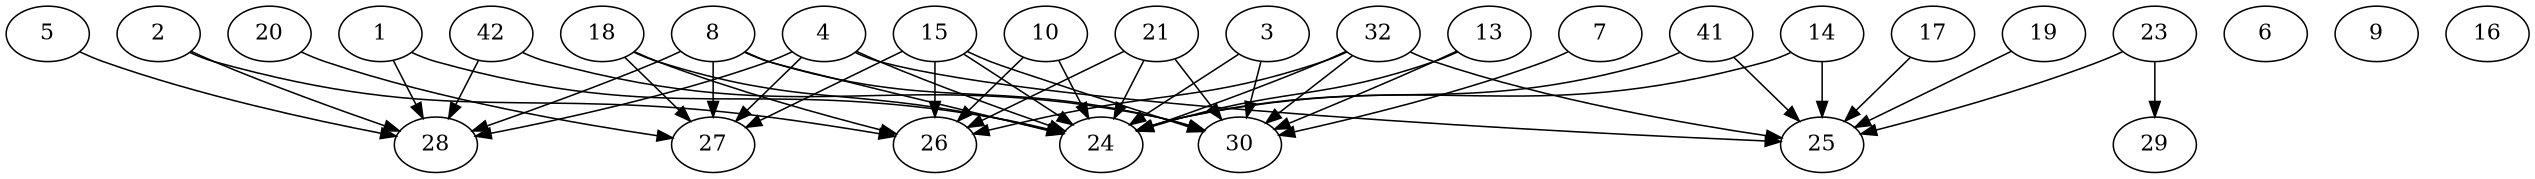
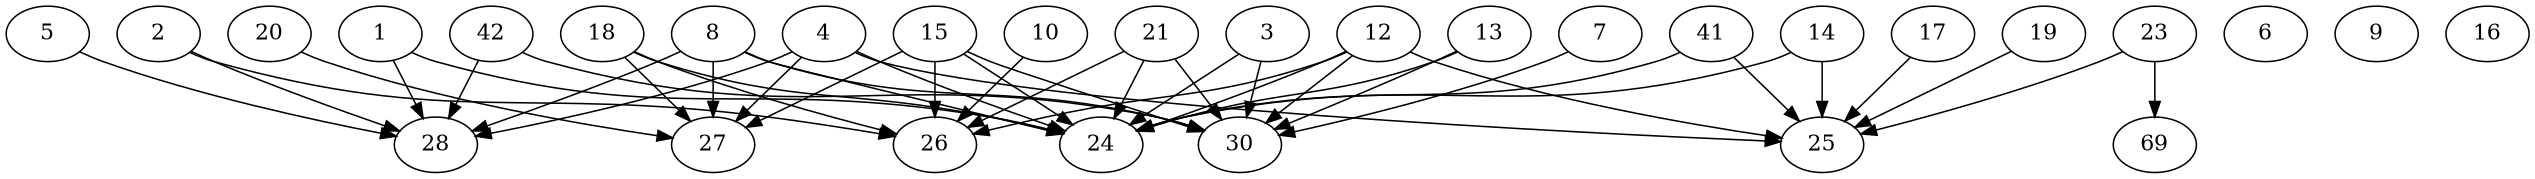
(1379, 34) -> (1379, 34)
(1070, 82) -> none
(2155, 145) -> (2155, 145)
